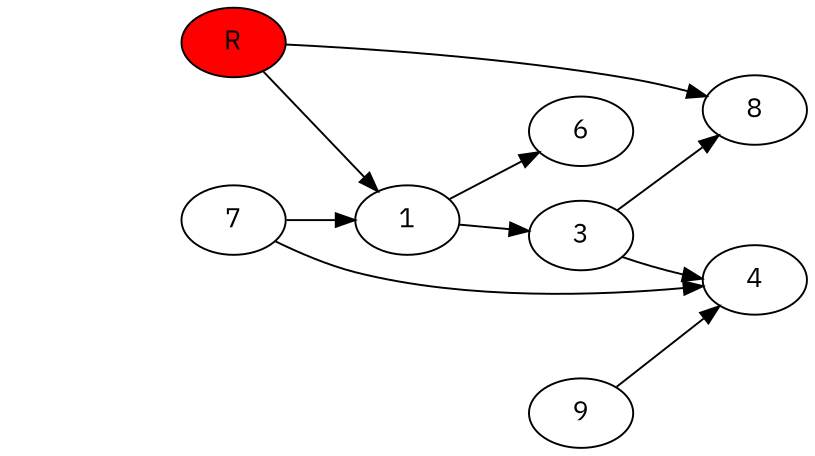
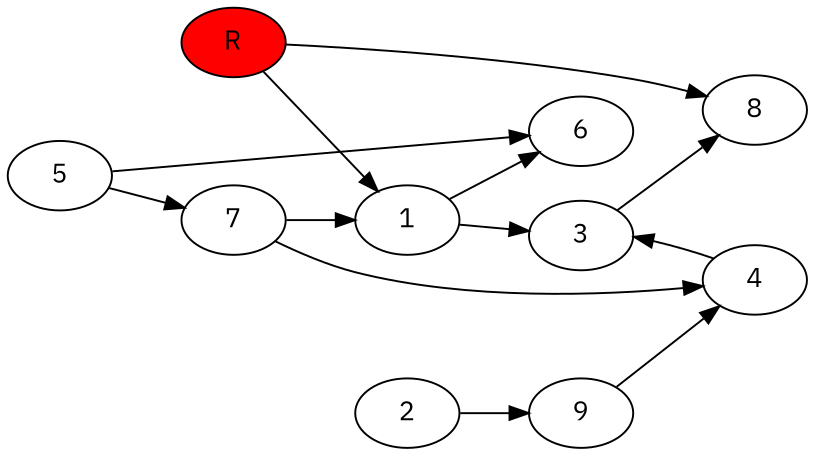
none -> (60, 176)
(652, 267) -> (683, 249)
none -> (407, 413)
